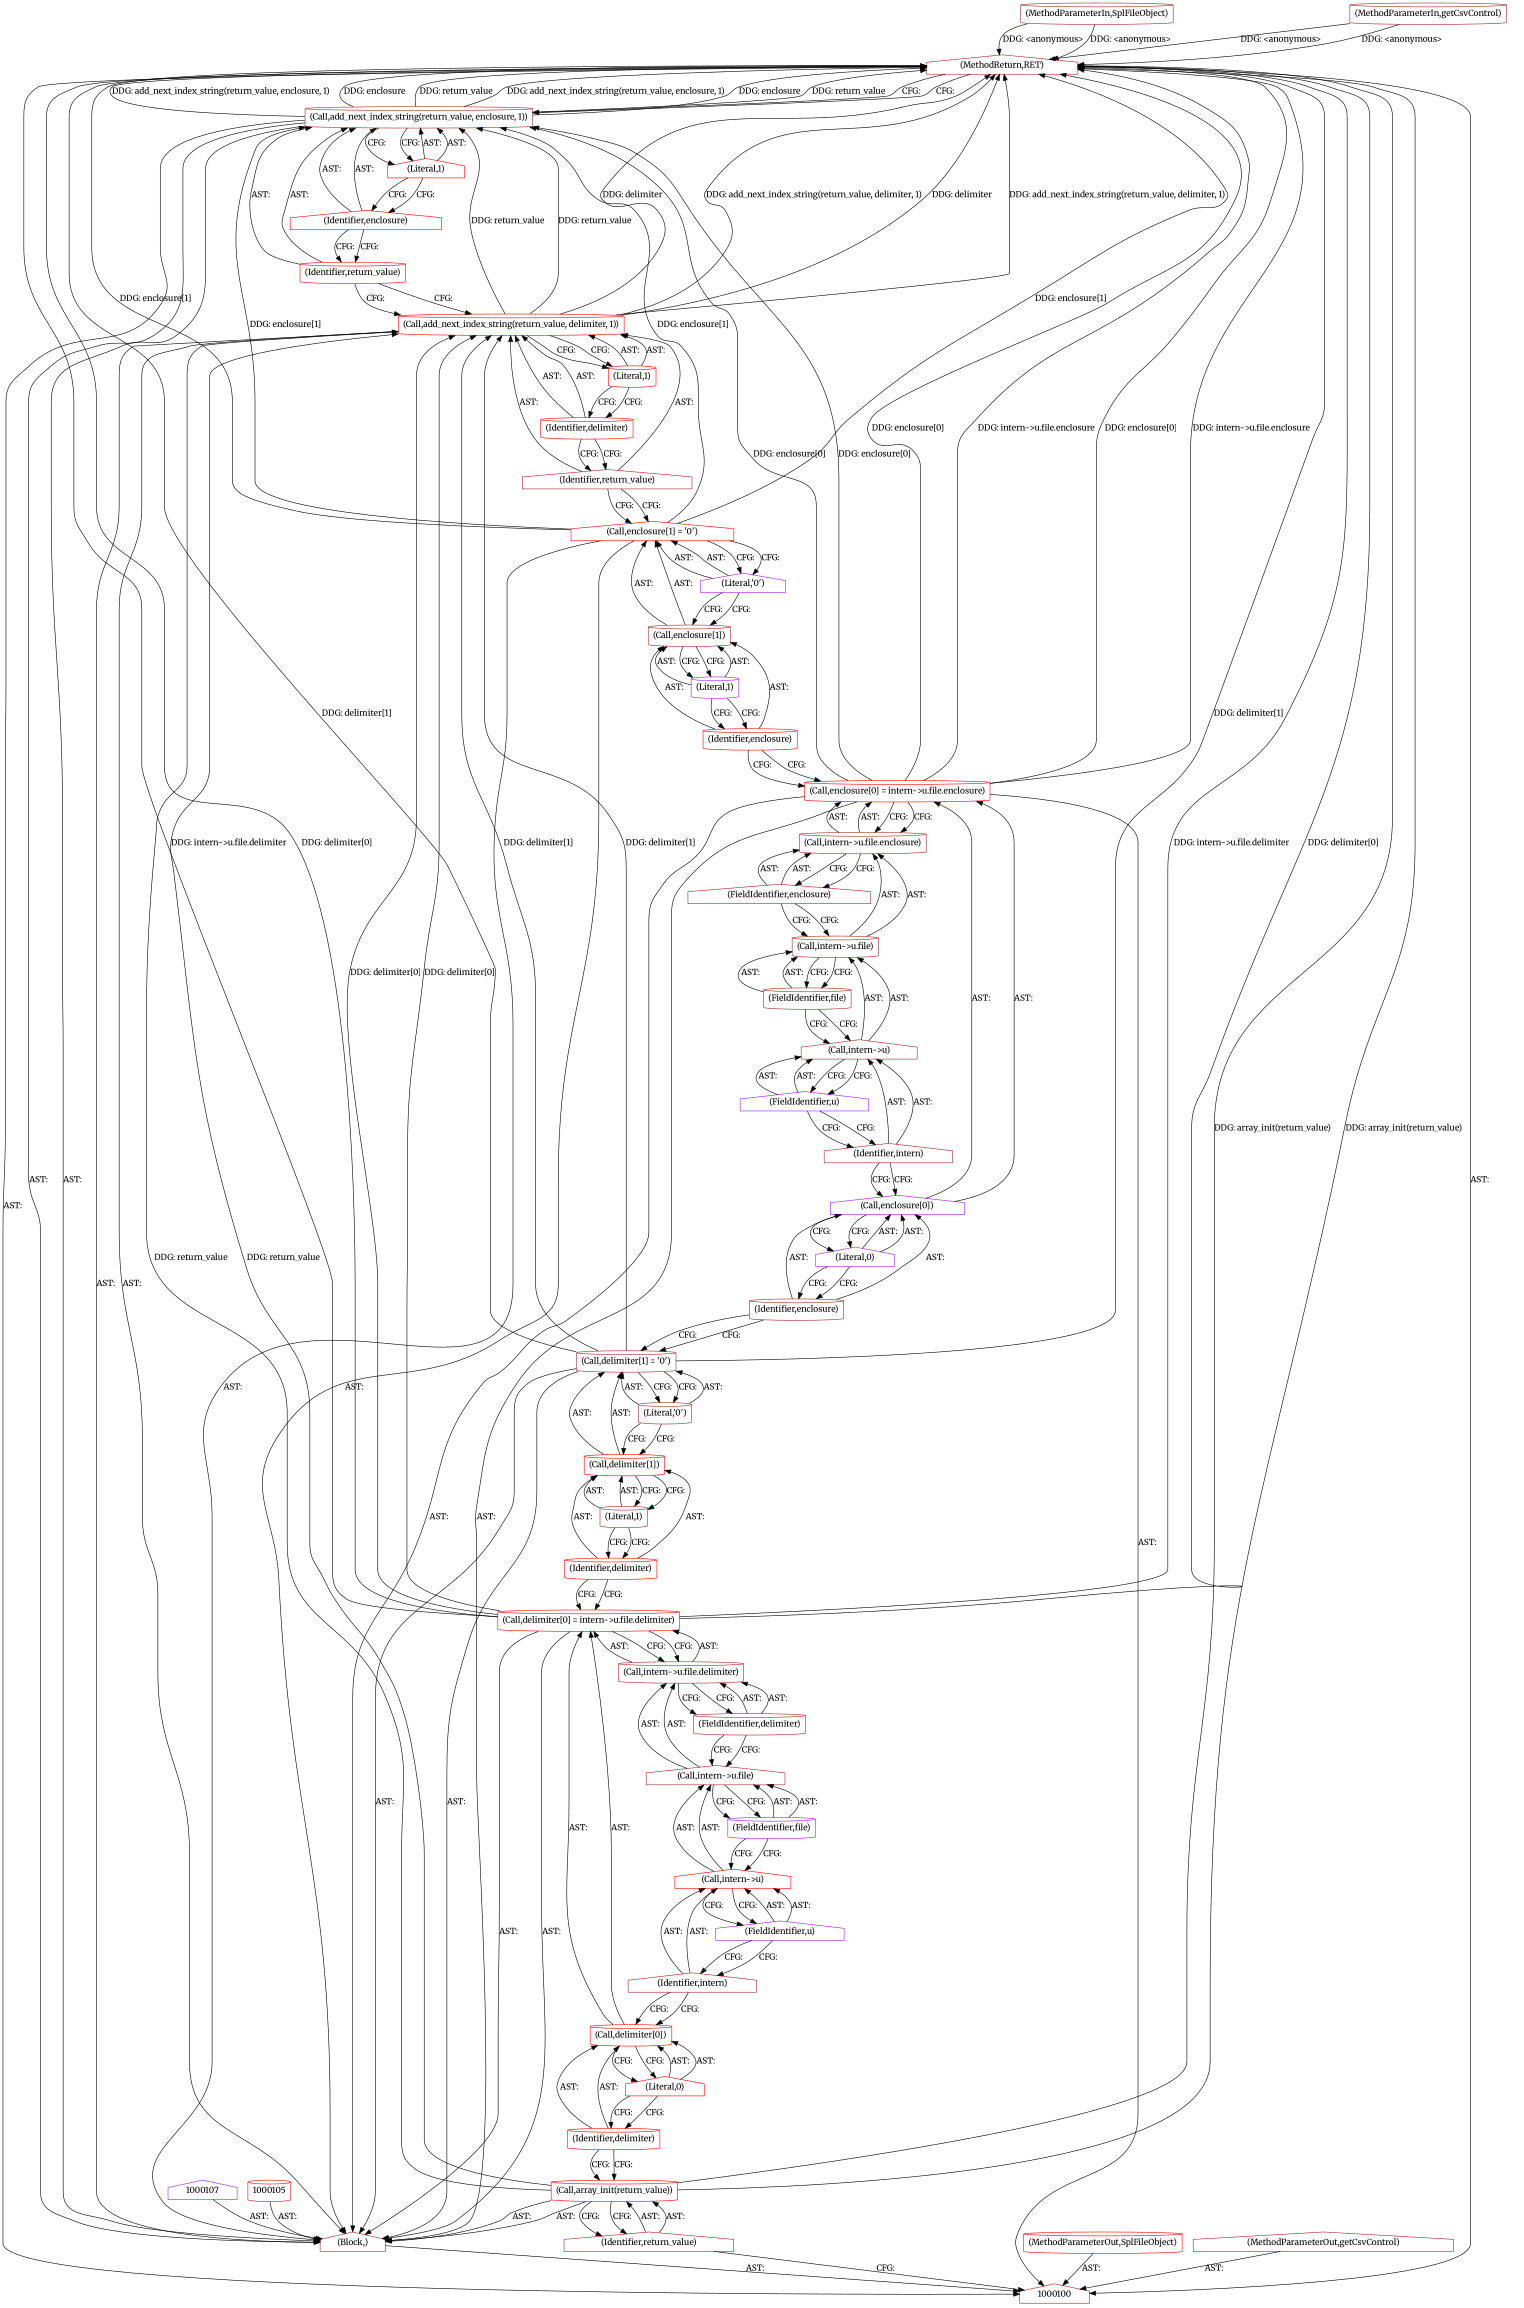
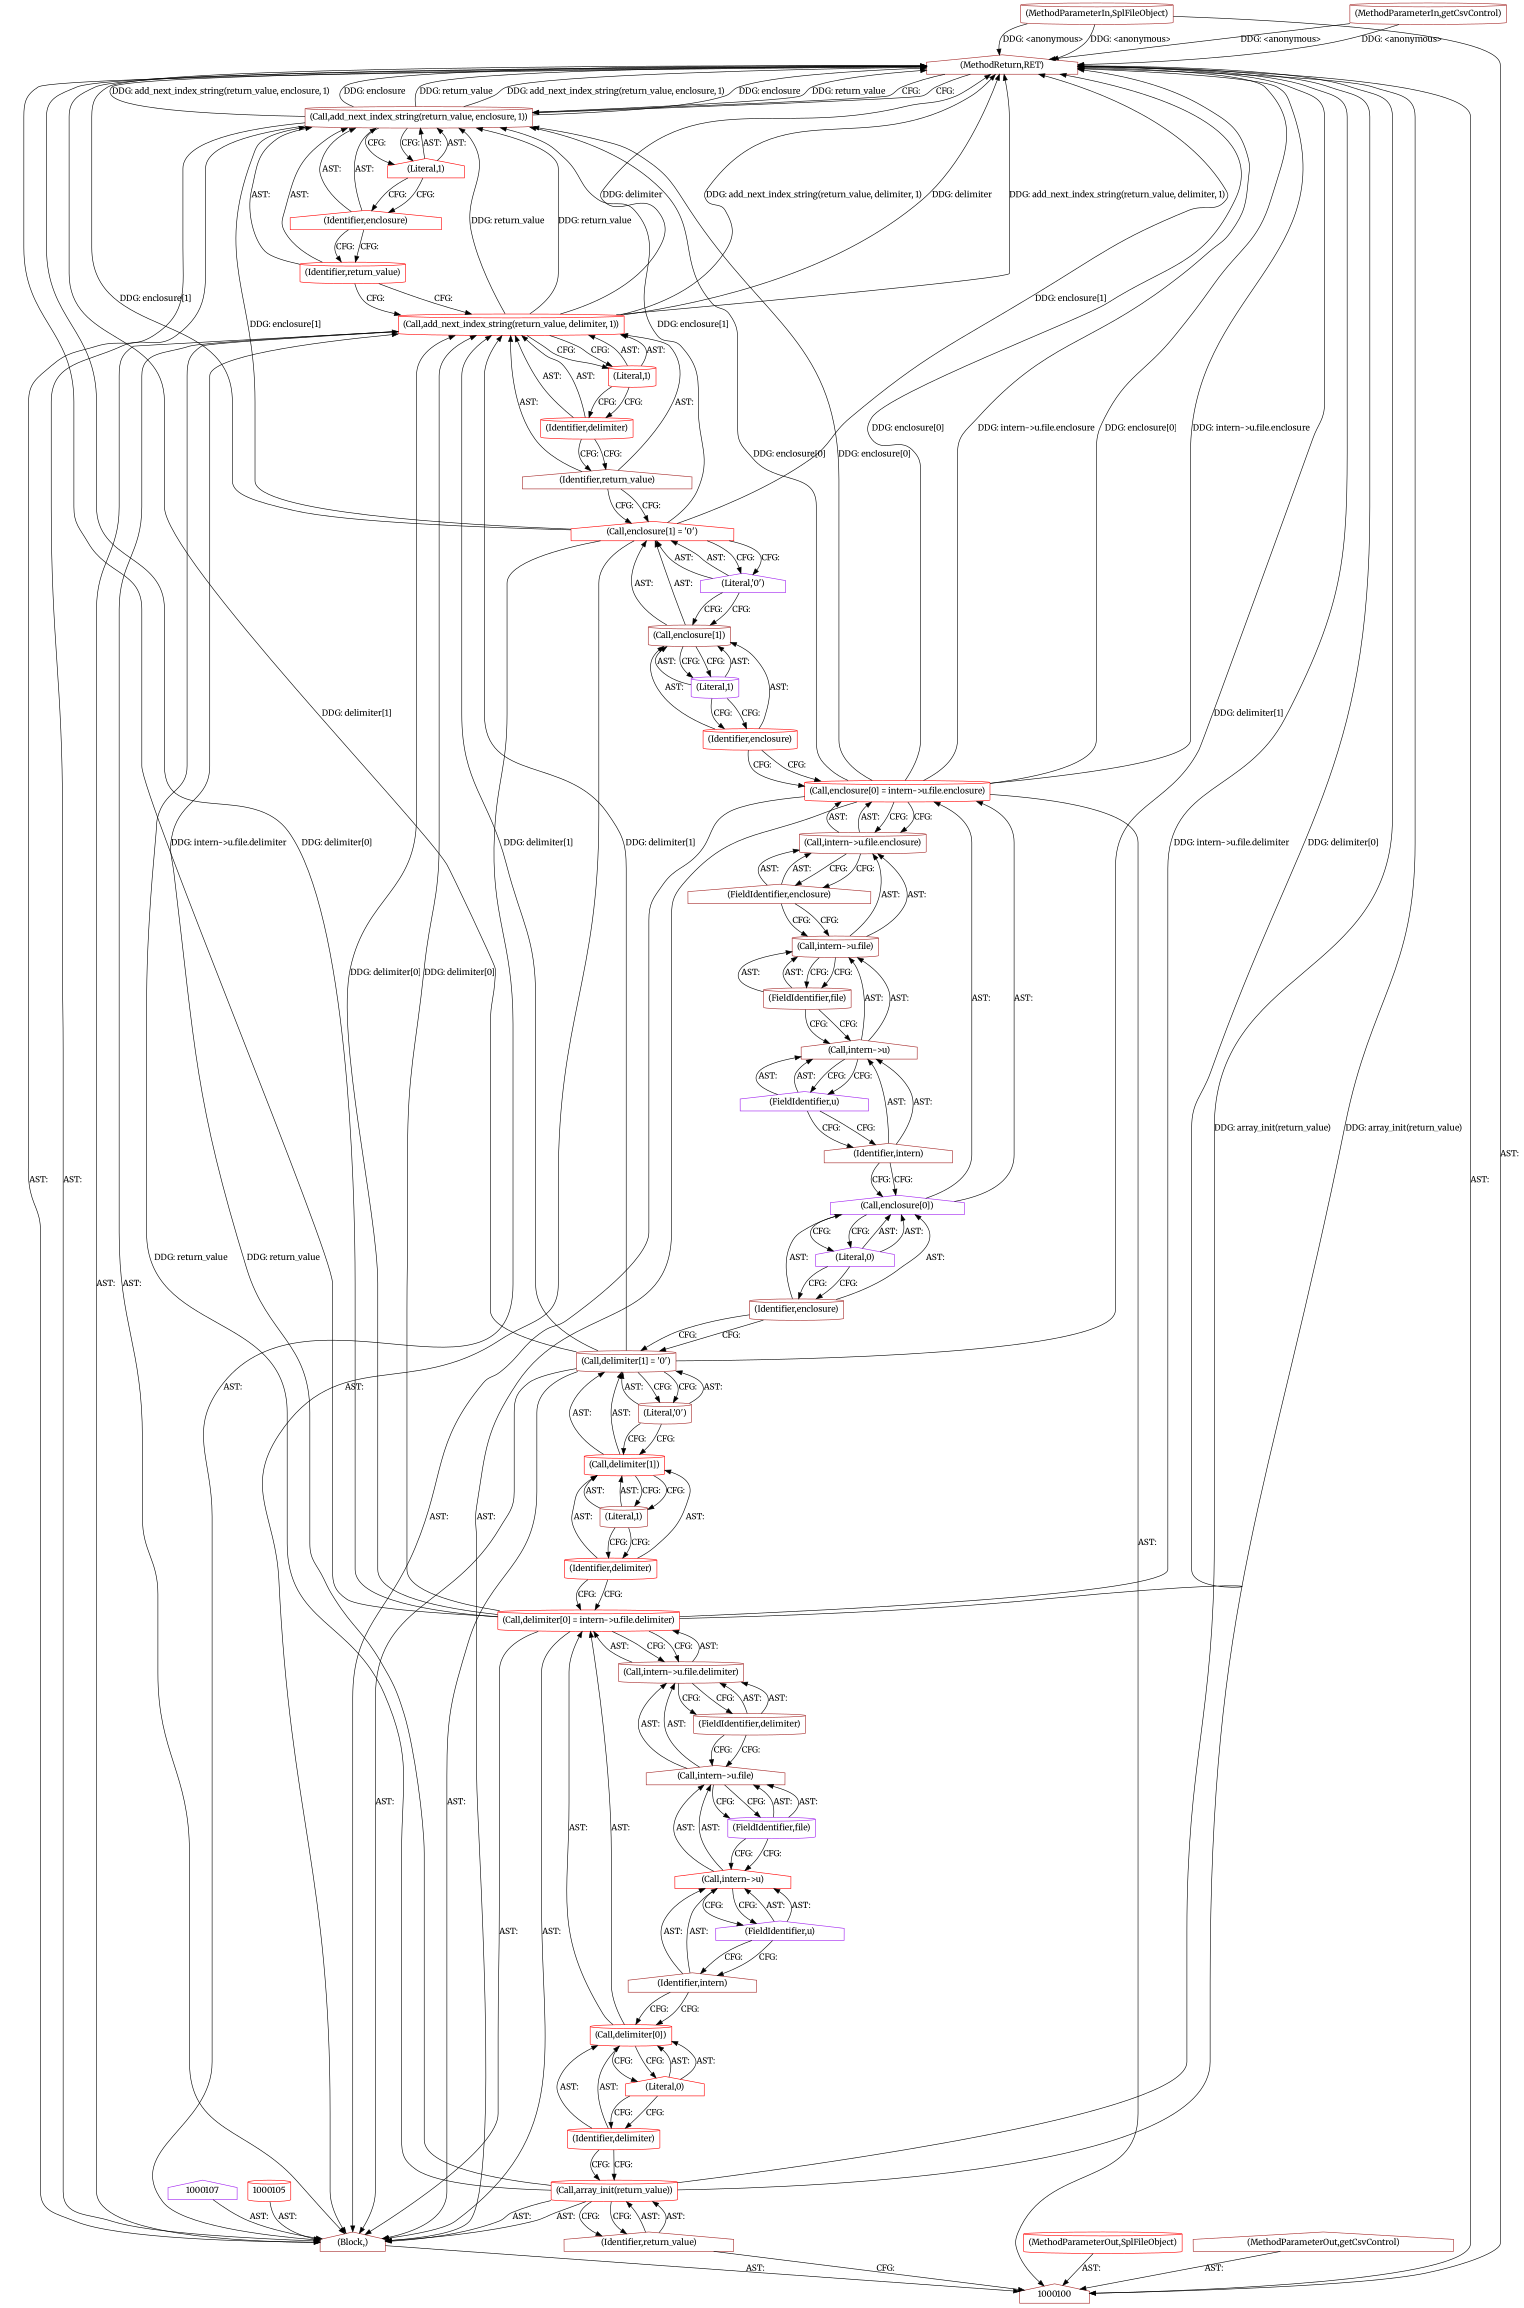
(3, 1584) -> (1500, 1193)
